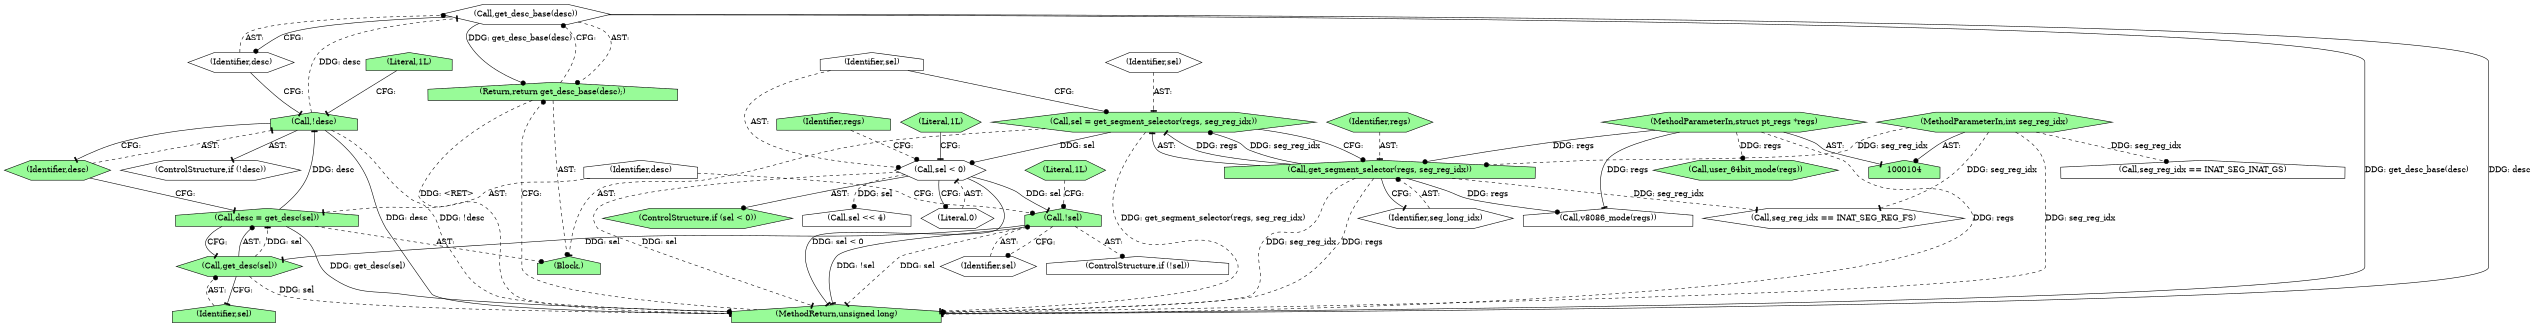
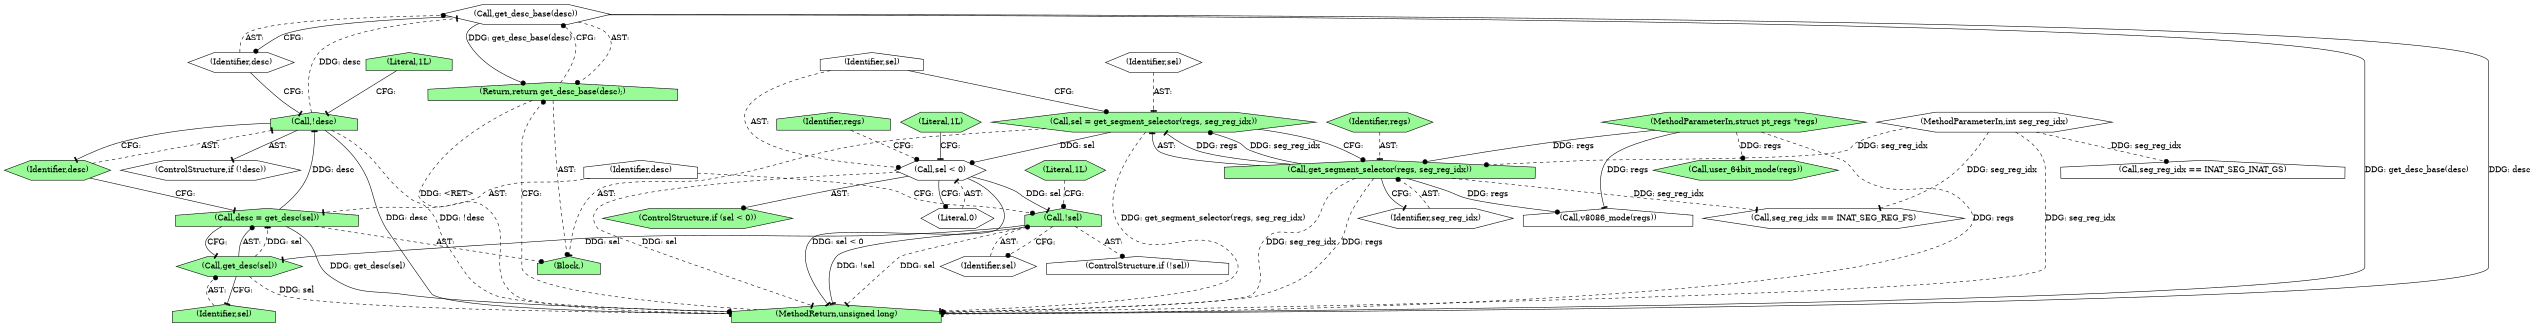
(1994, 122) -> (1994, 122)
(1904, 170) -> none
(857, 218) -> none
(1436, 218) -> (1436, 218)
